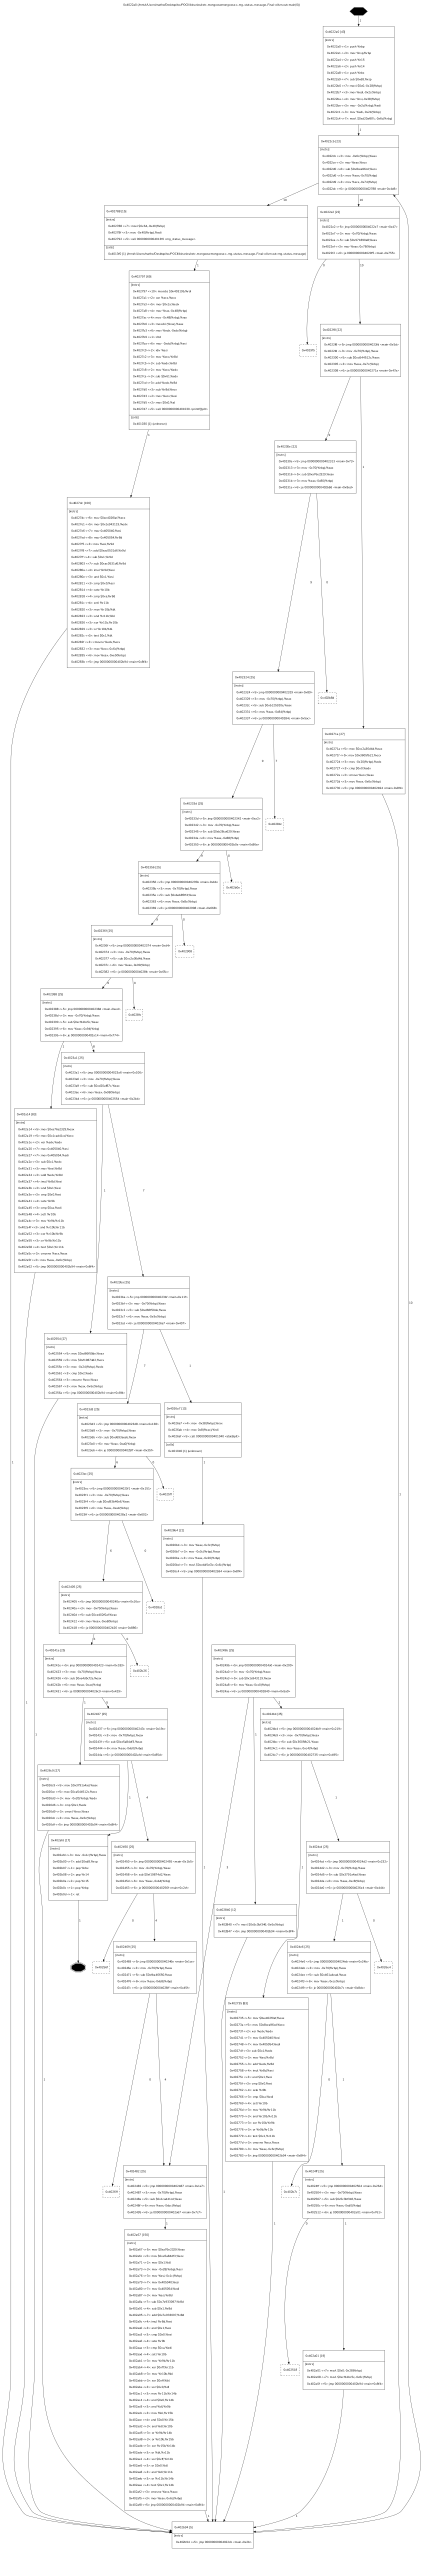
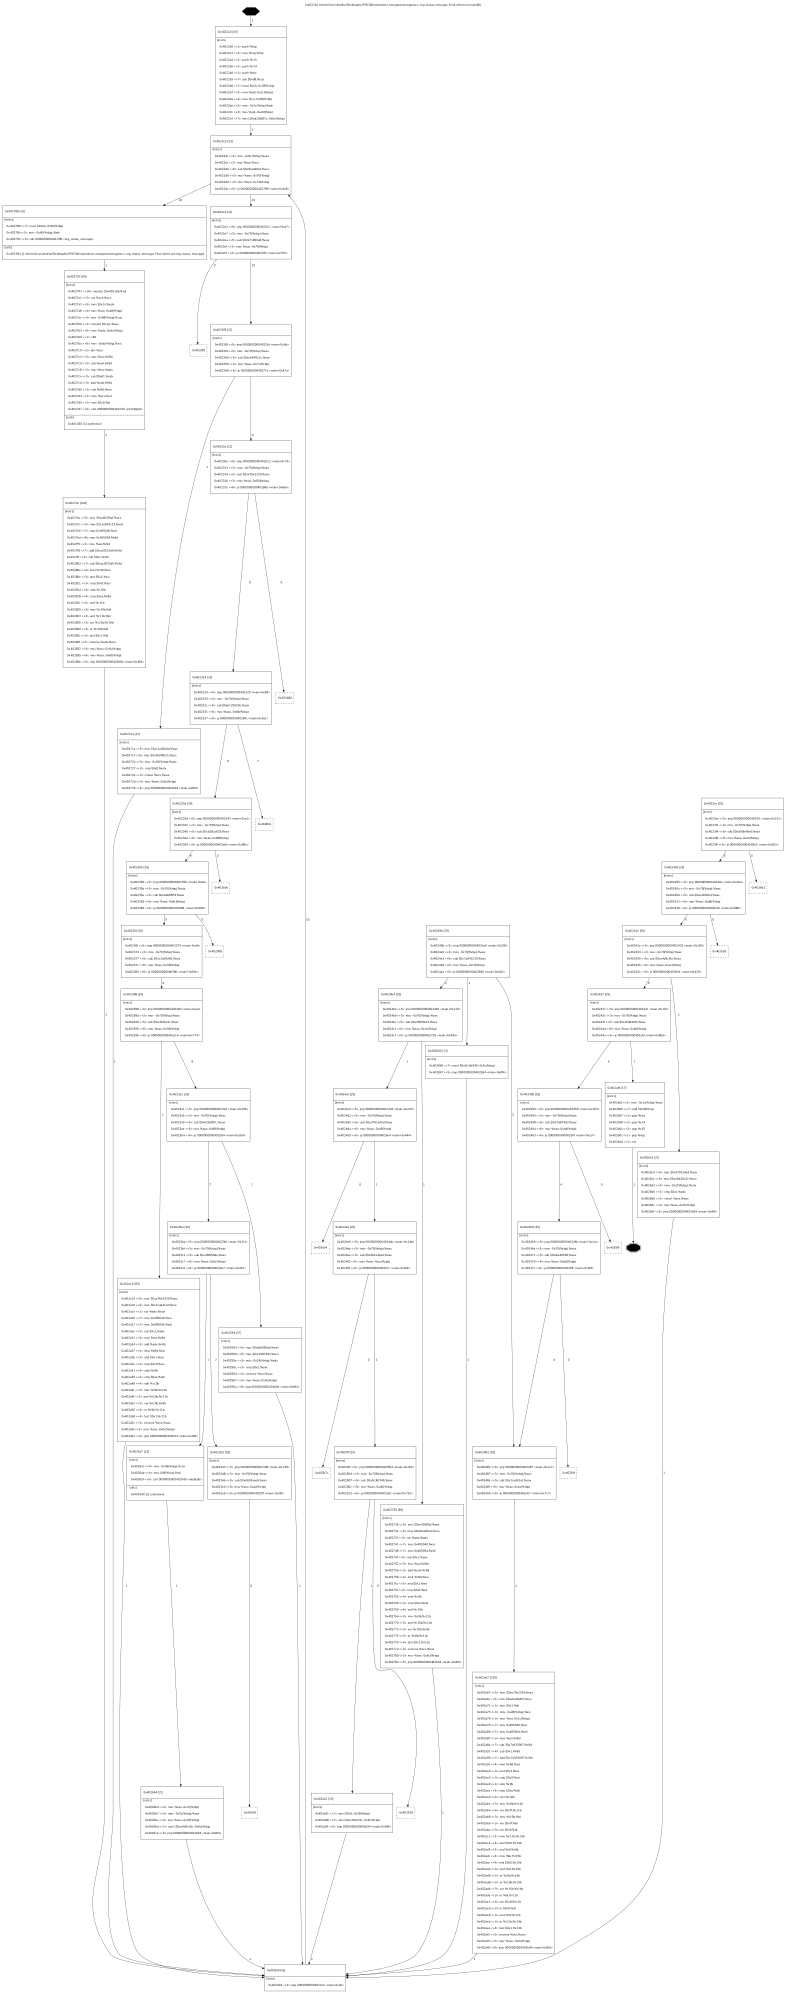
(134, 1015) -> none
(116, 1461) -> none
